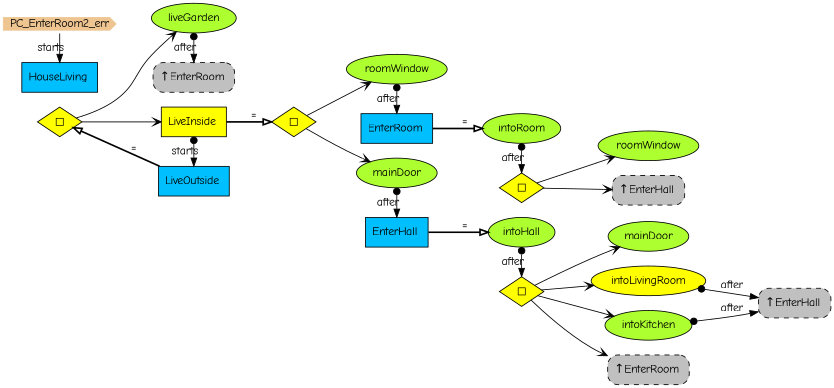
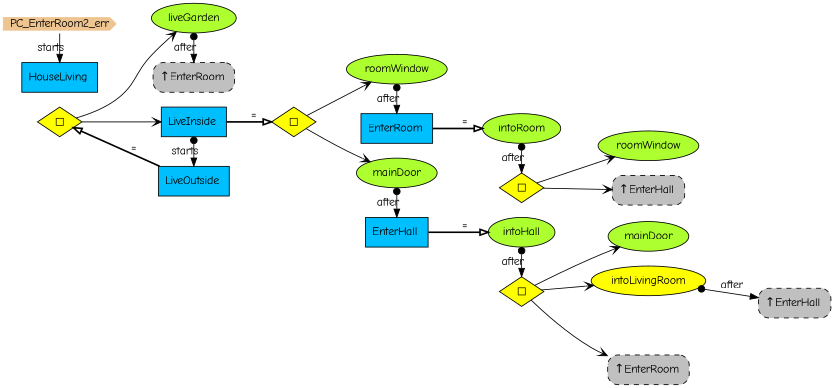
(194, 122) -> (194, 122)
(648, 325) -> none
